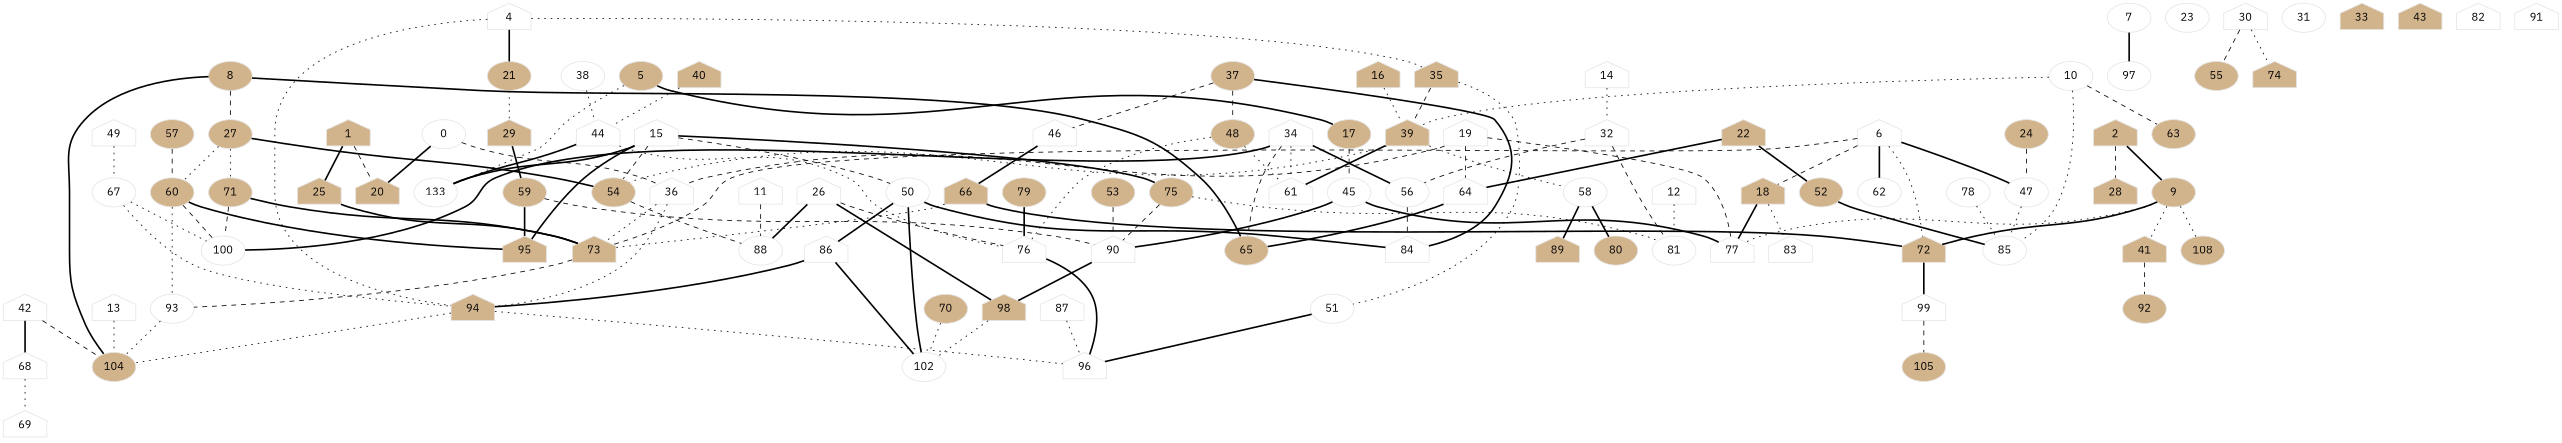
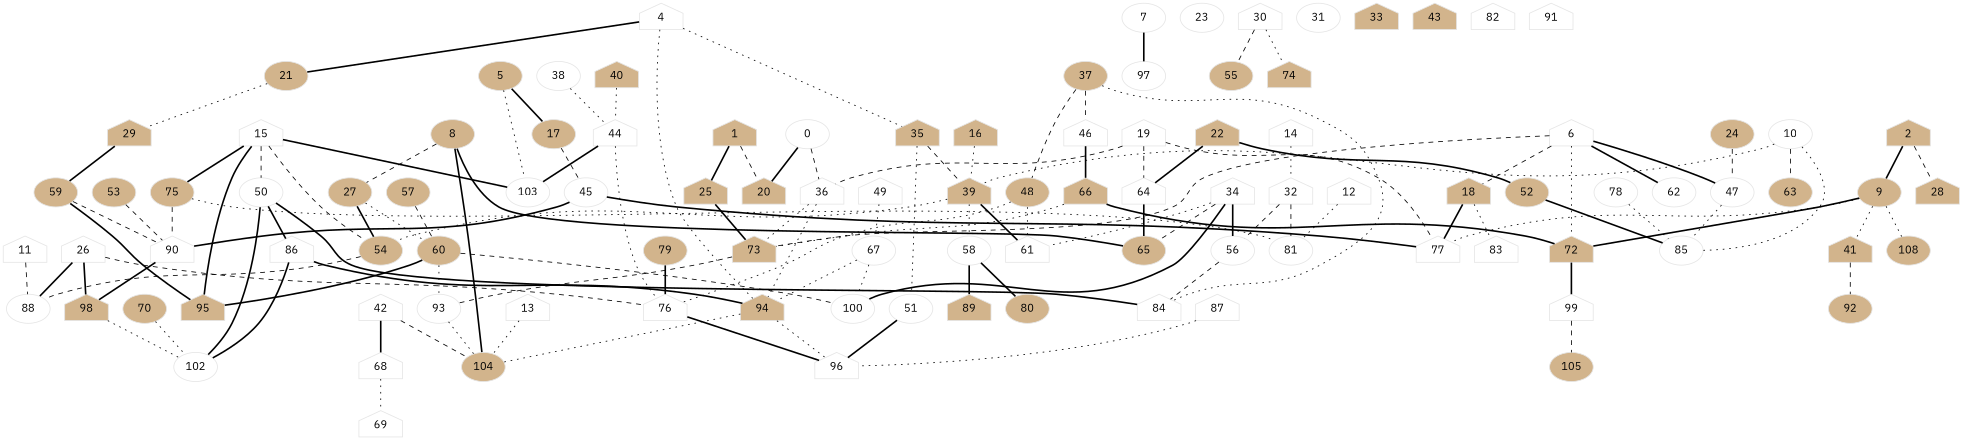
(1450, 108) -> (1352, 139)
(230, 192) -> none
(436, 192) -> (528, 192)
